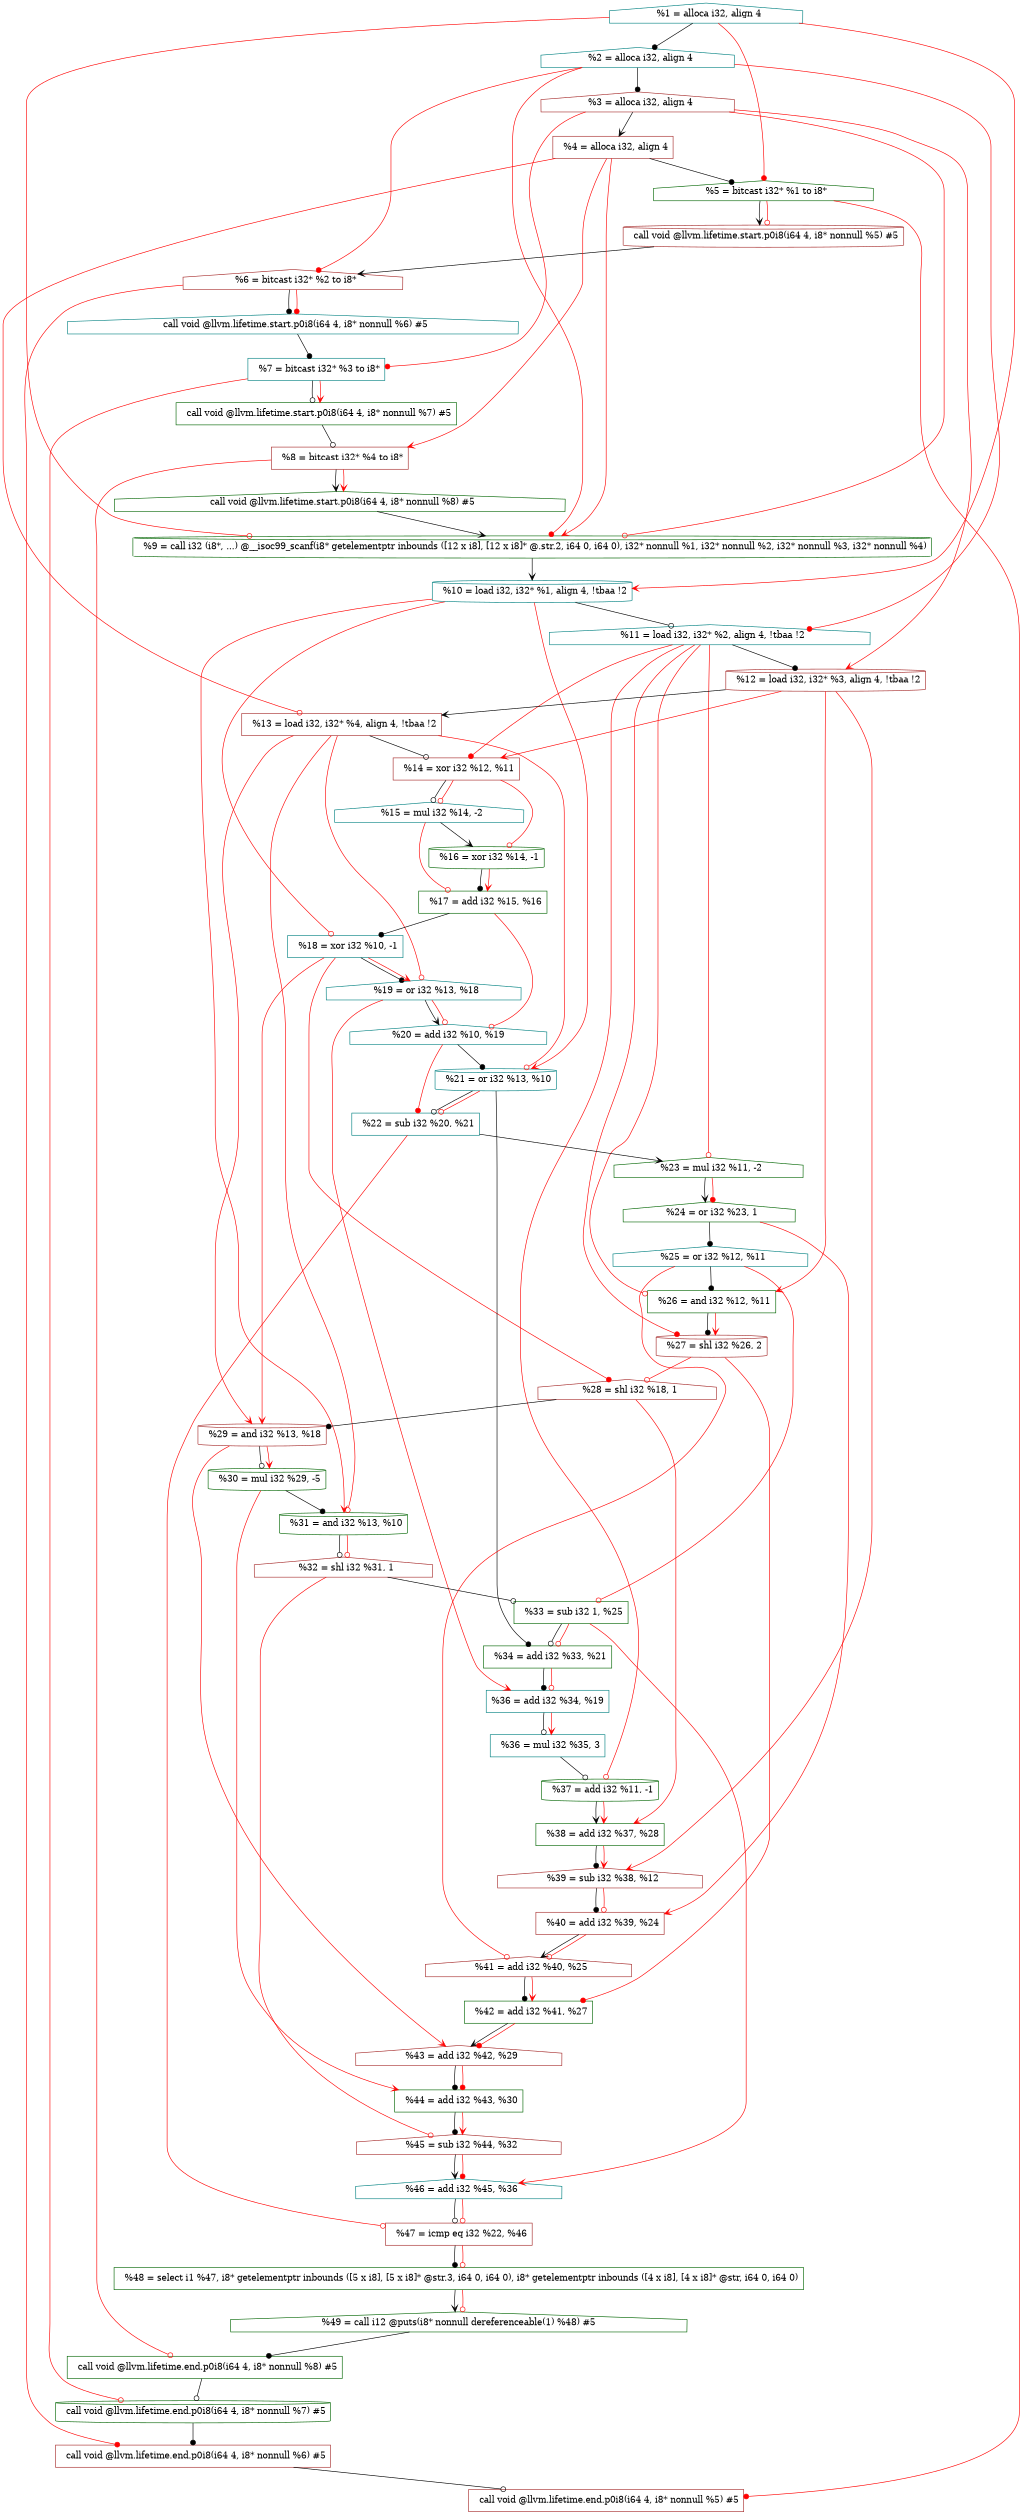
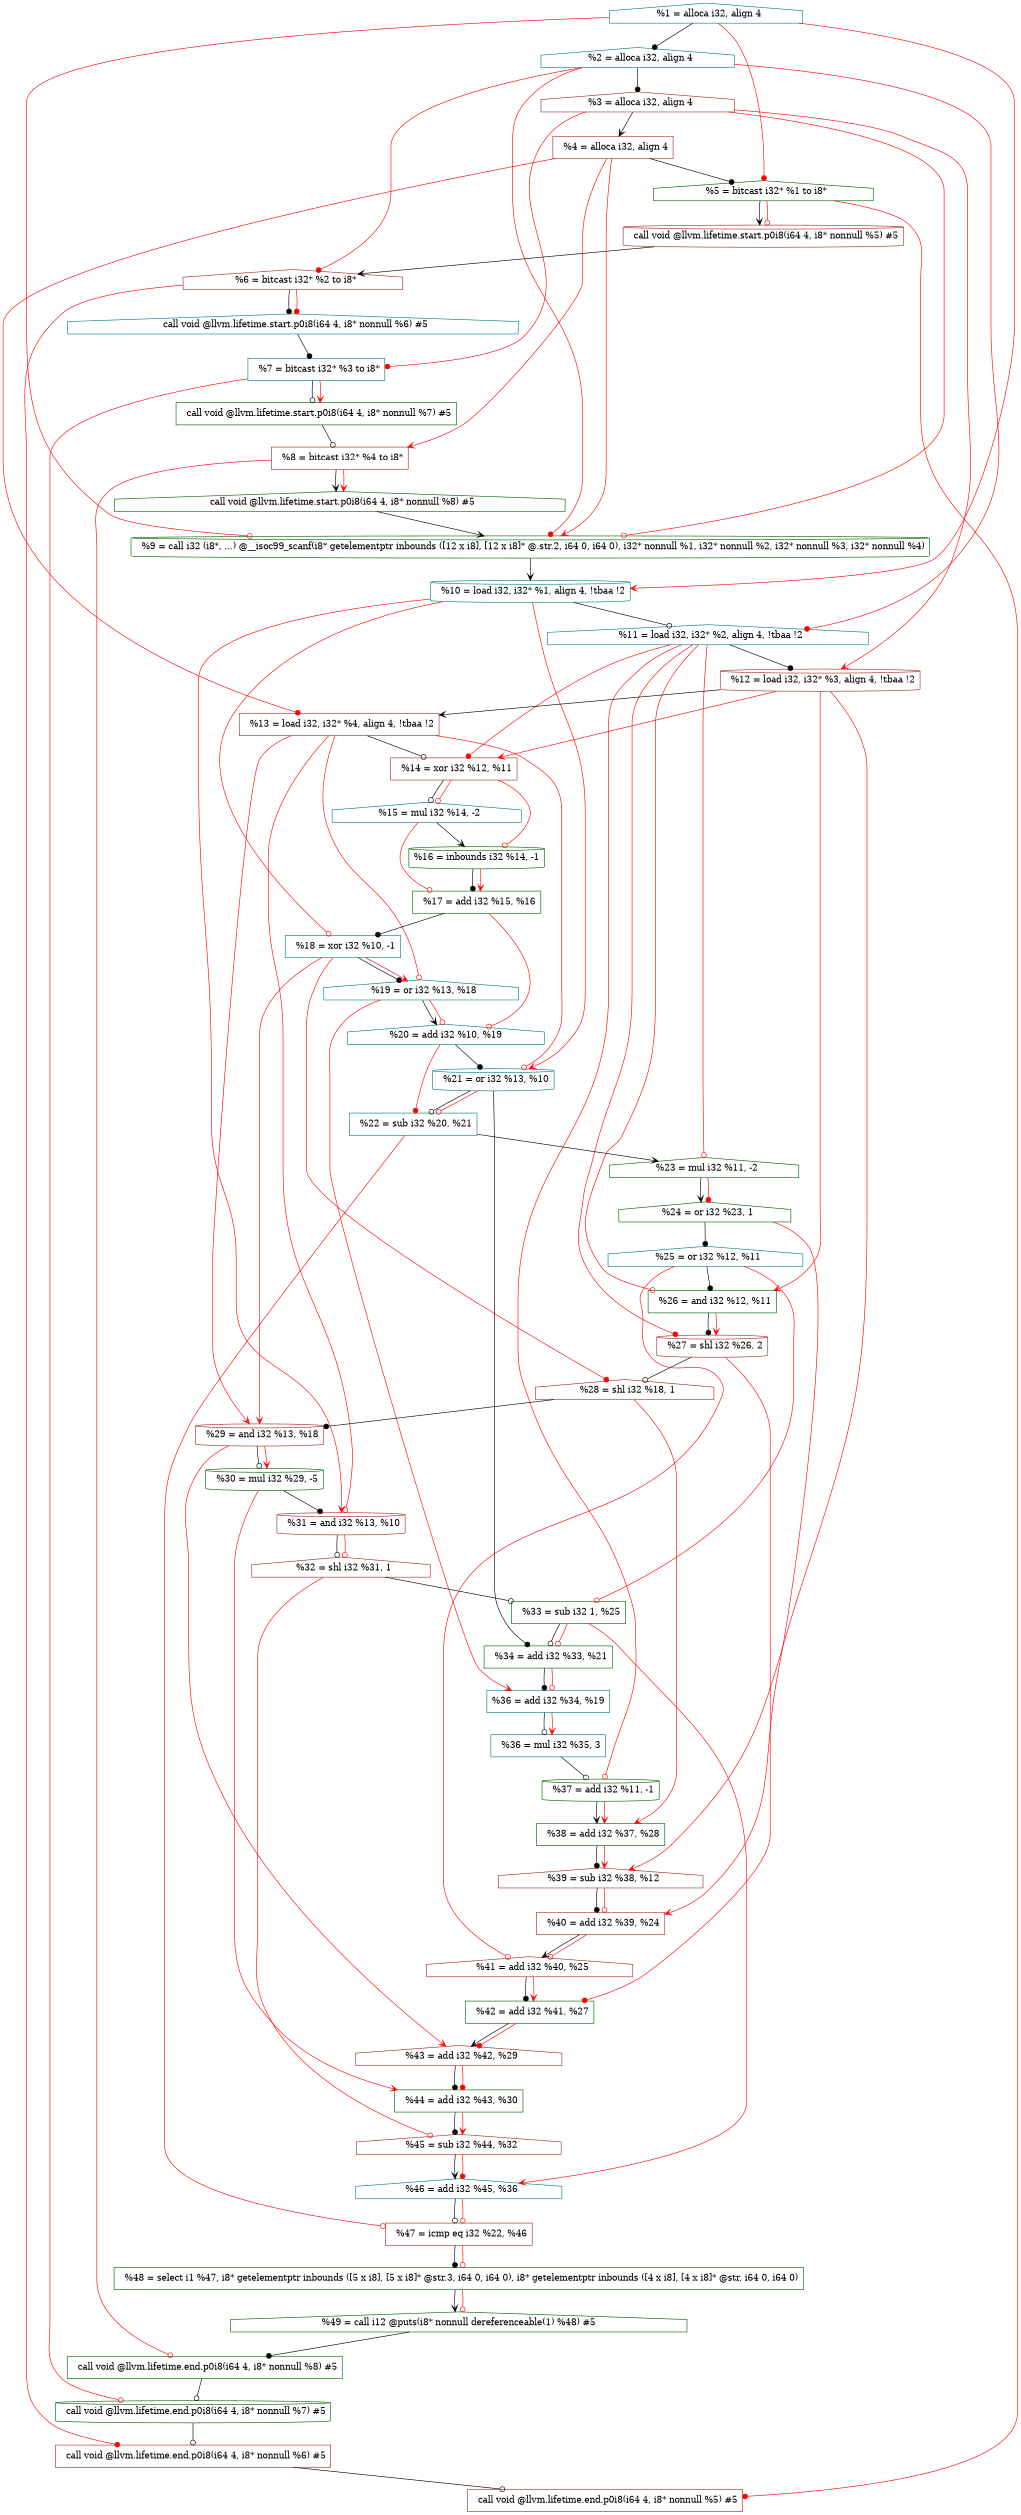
(14, 310) -> (15, 309)
(487, 858) -> (477, 858)
(665, 1371) -> (665, 1370)
(343, 1524) -> (341, 1524)
(193, 2432) -> (193, 2432)
